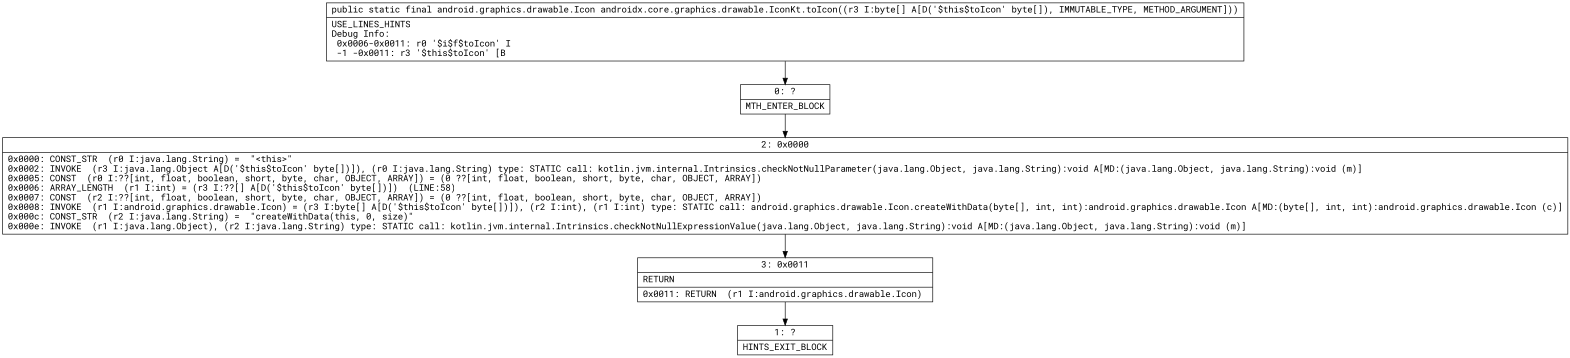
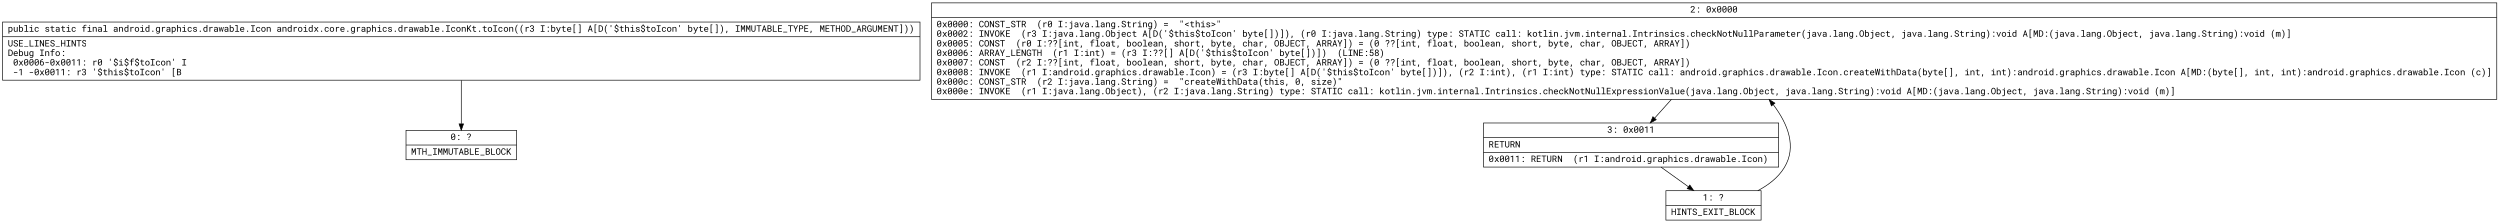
(785, 106) -> (461, 152)
(785, 123) -> (1790, 152)
